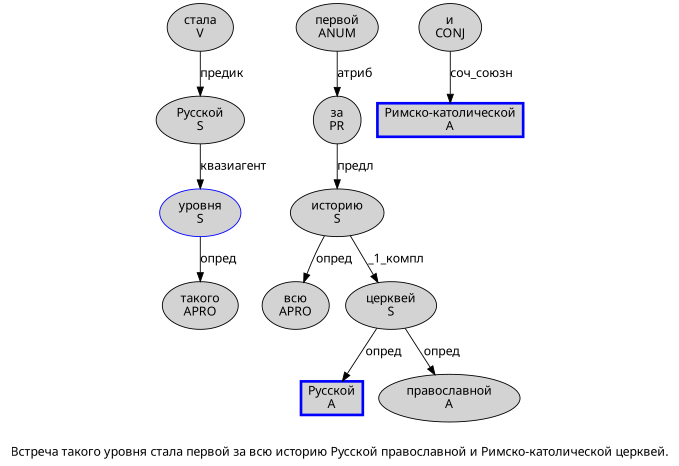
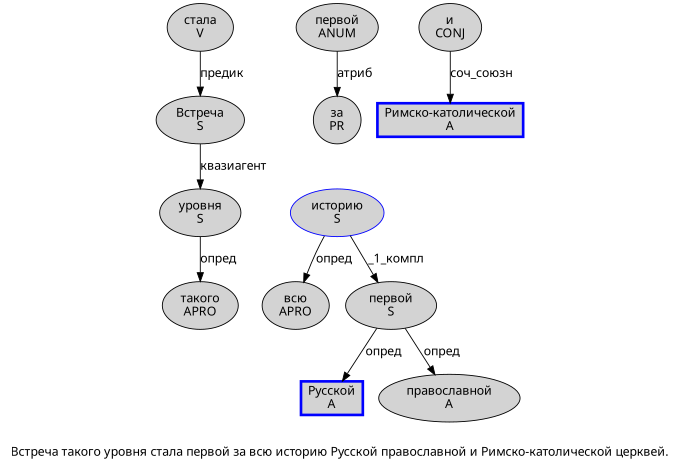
(200, 120) -> (200, 120)
(337, 162) -> none
(200, 213) -> (200, 213)
(337, 213) -> (337, 213)
(391, 306) -> (391, 306)
